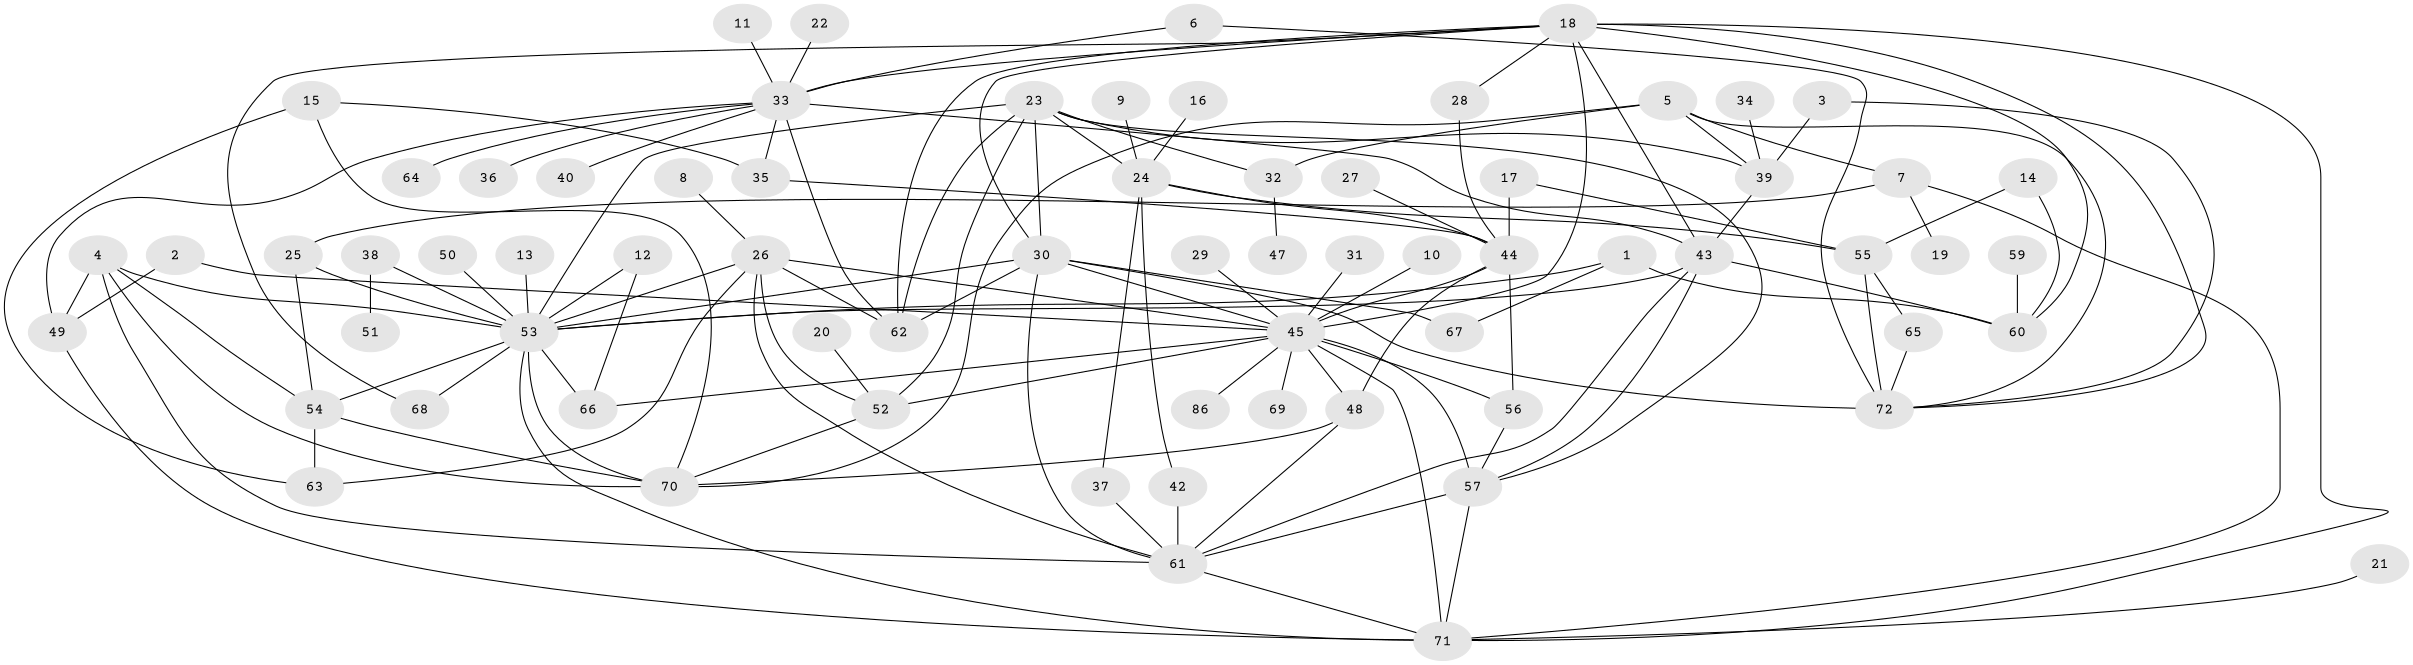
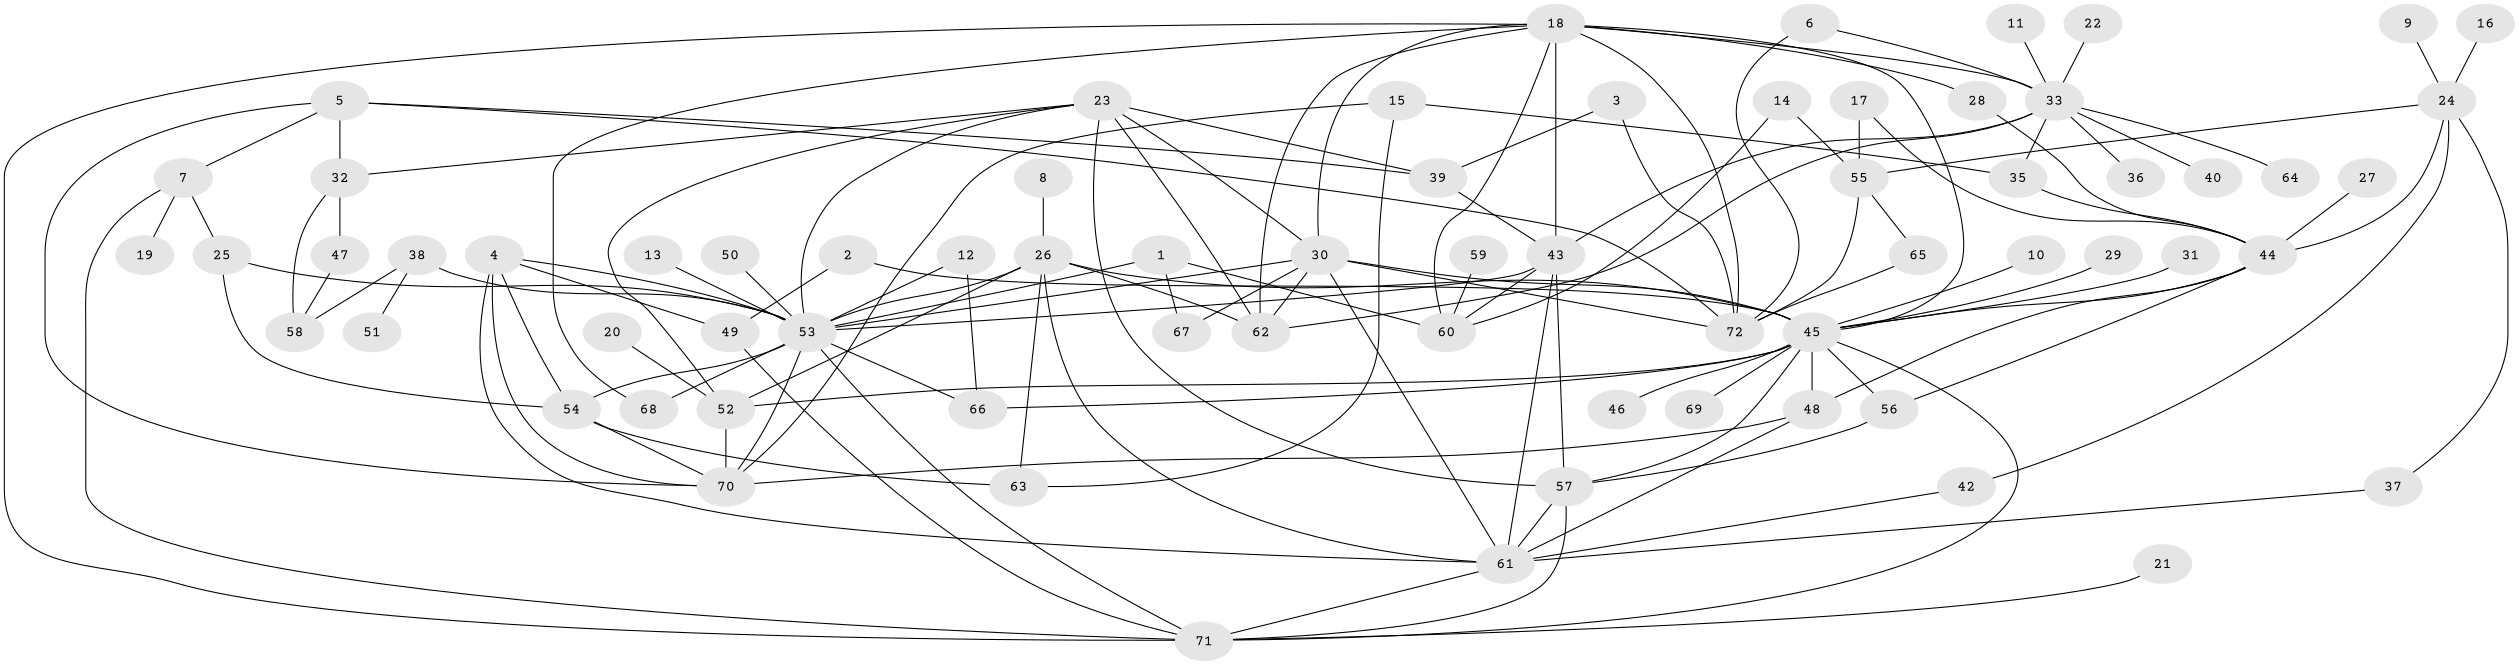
(1745, 101) -> none
(1088, 139) -> none
(358, 163) -> none
none -> (295, 332)
(1200, 410) -> (1617, 410)
